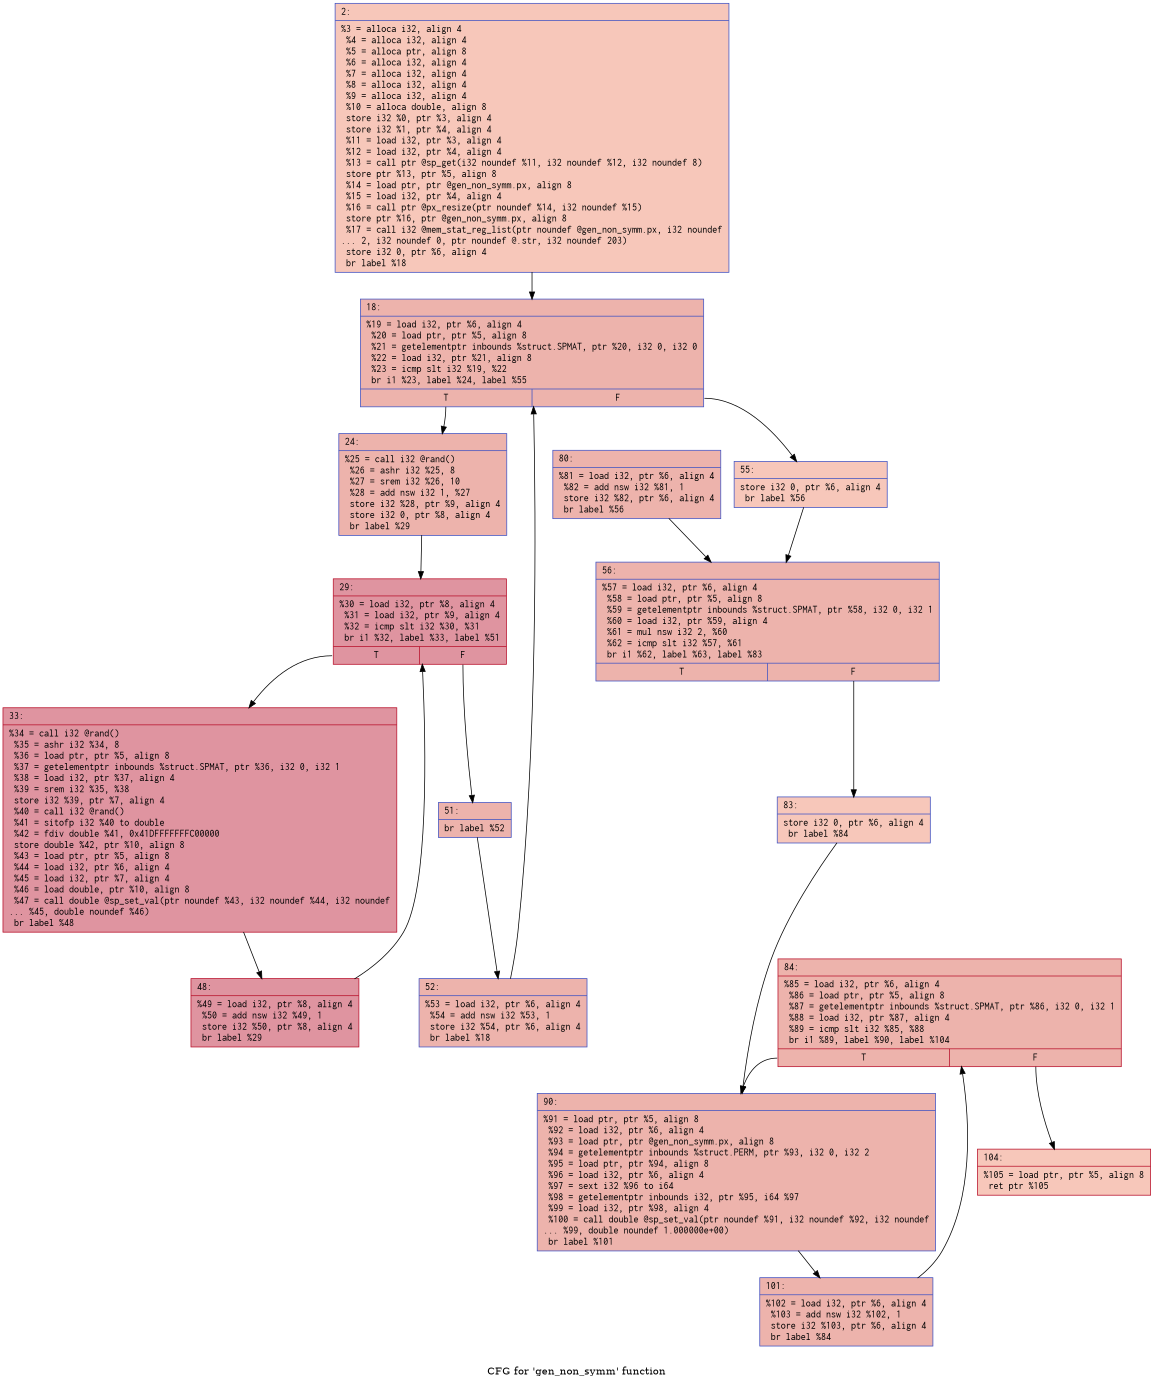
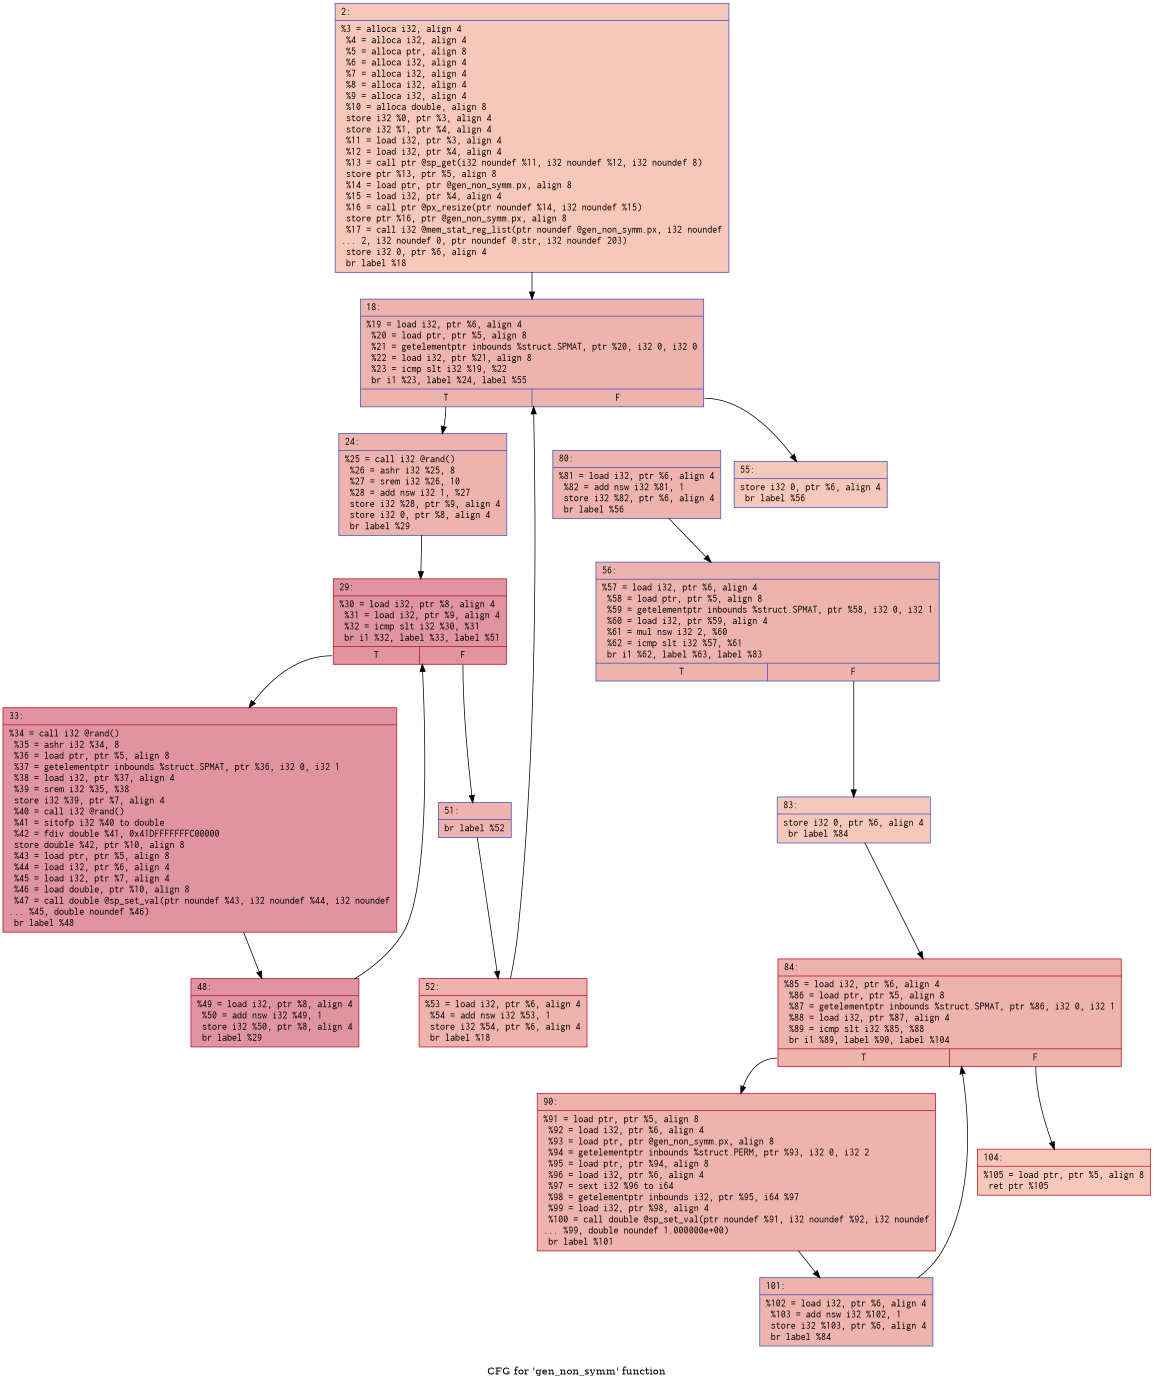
(796, 531) -> none
(772, 957) -> (892, 897)
(503, 1013) -> (503, 1013)
(736, 1172) -> (736, 1172)
